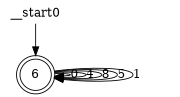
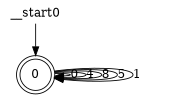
(36, 75) -> (36, 75)
